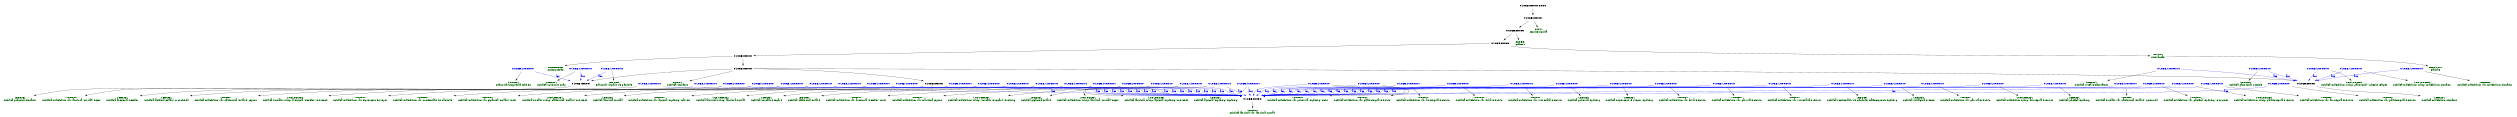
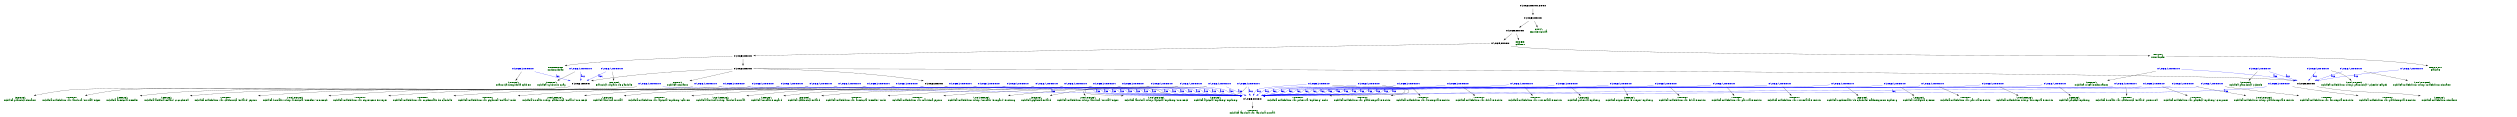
(2485, 84) -> none
